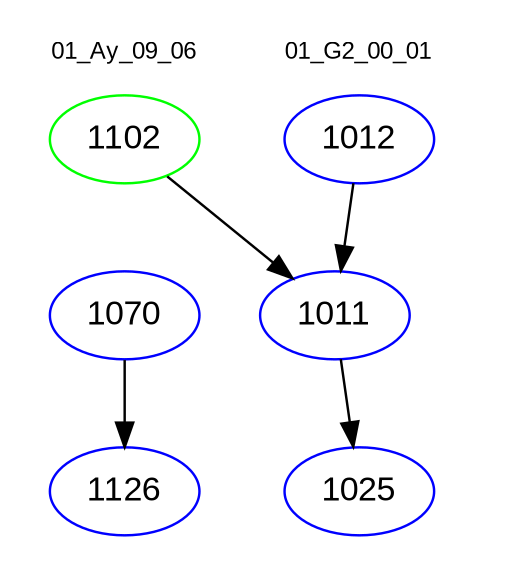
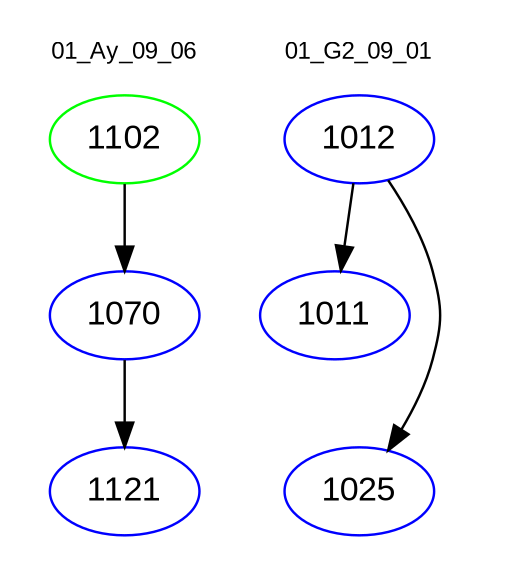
(359, 53) -> (359, 53)
(204, 207) -> (125, 215)
(345, 391) -> (439, 303)
(125, 491) -> (125, 491)
